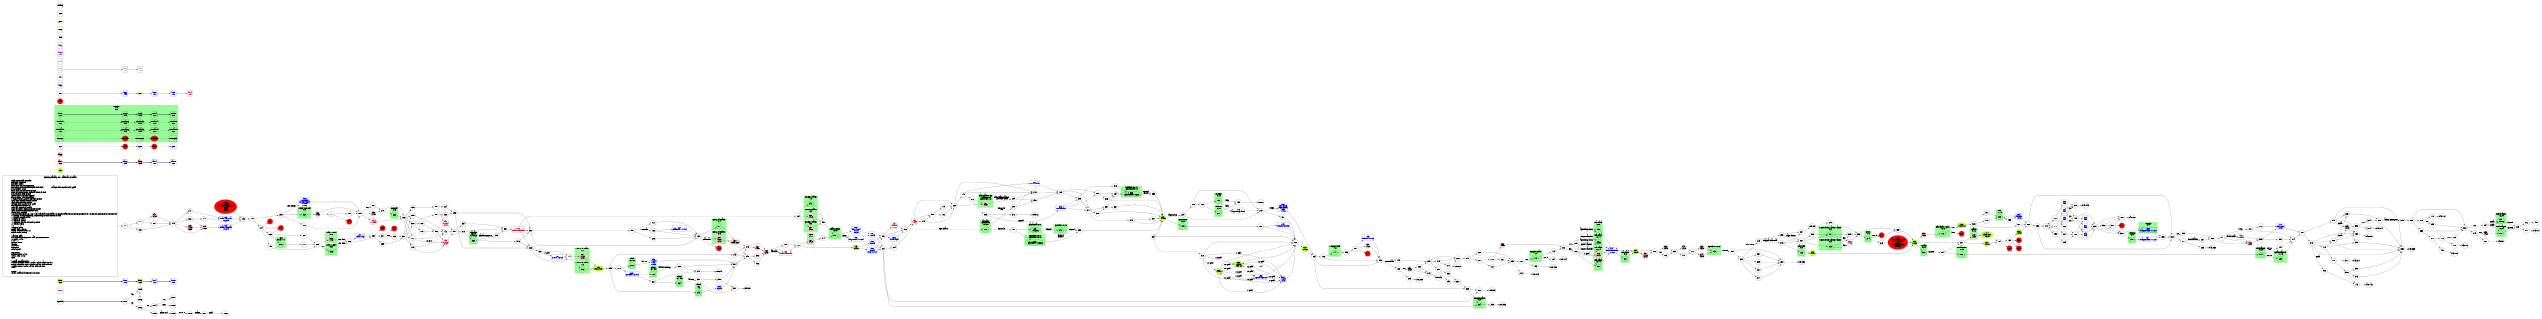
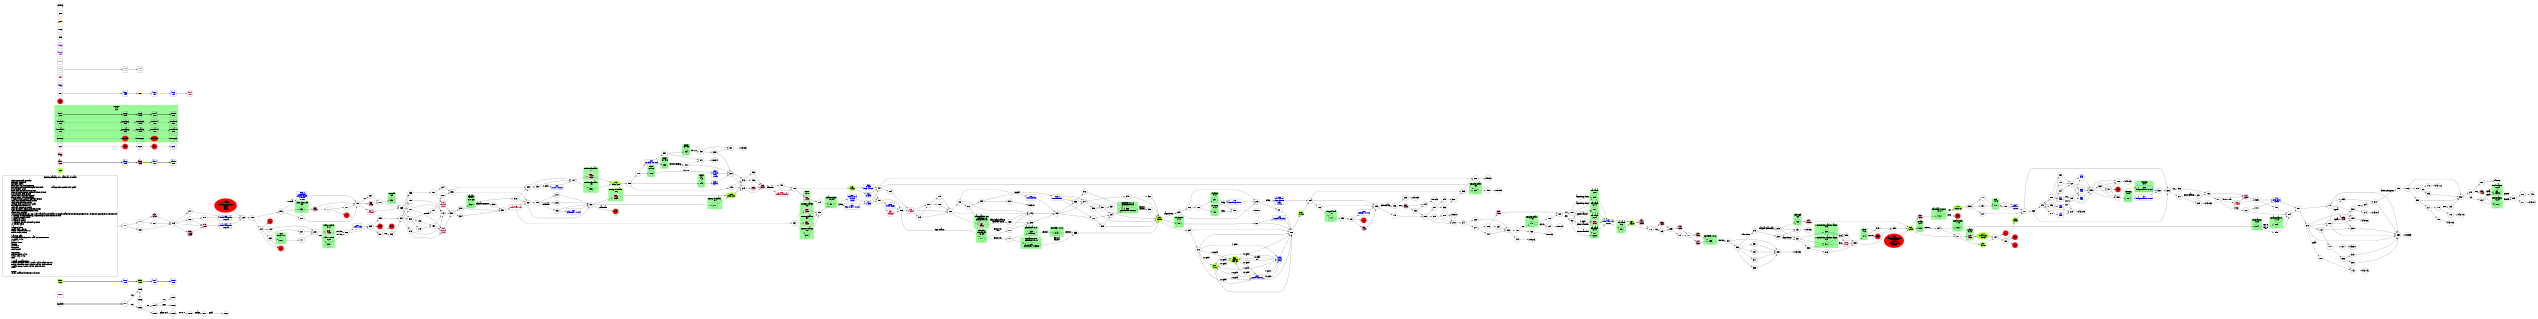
(291, 206) -> (290, 202)
(1159, 229) -> (1172, 228)
(735, 242) -> (731, 195)
(1812, 253) -> (1808, 222)
